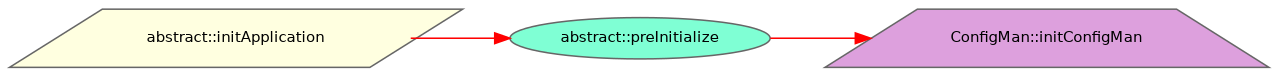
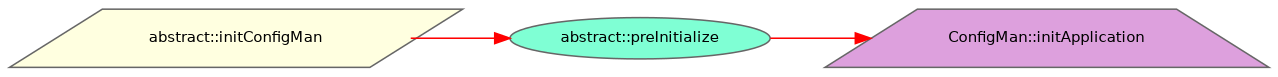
(236, 38) -> (236, 38)
(1047, 38) -> (1047, 38)
